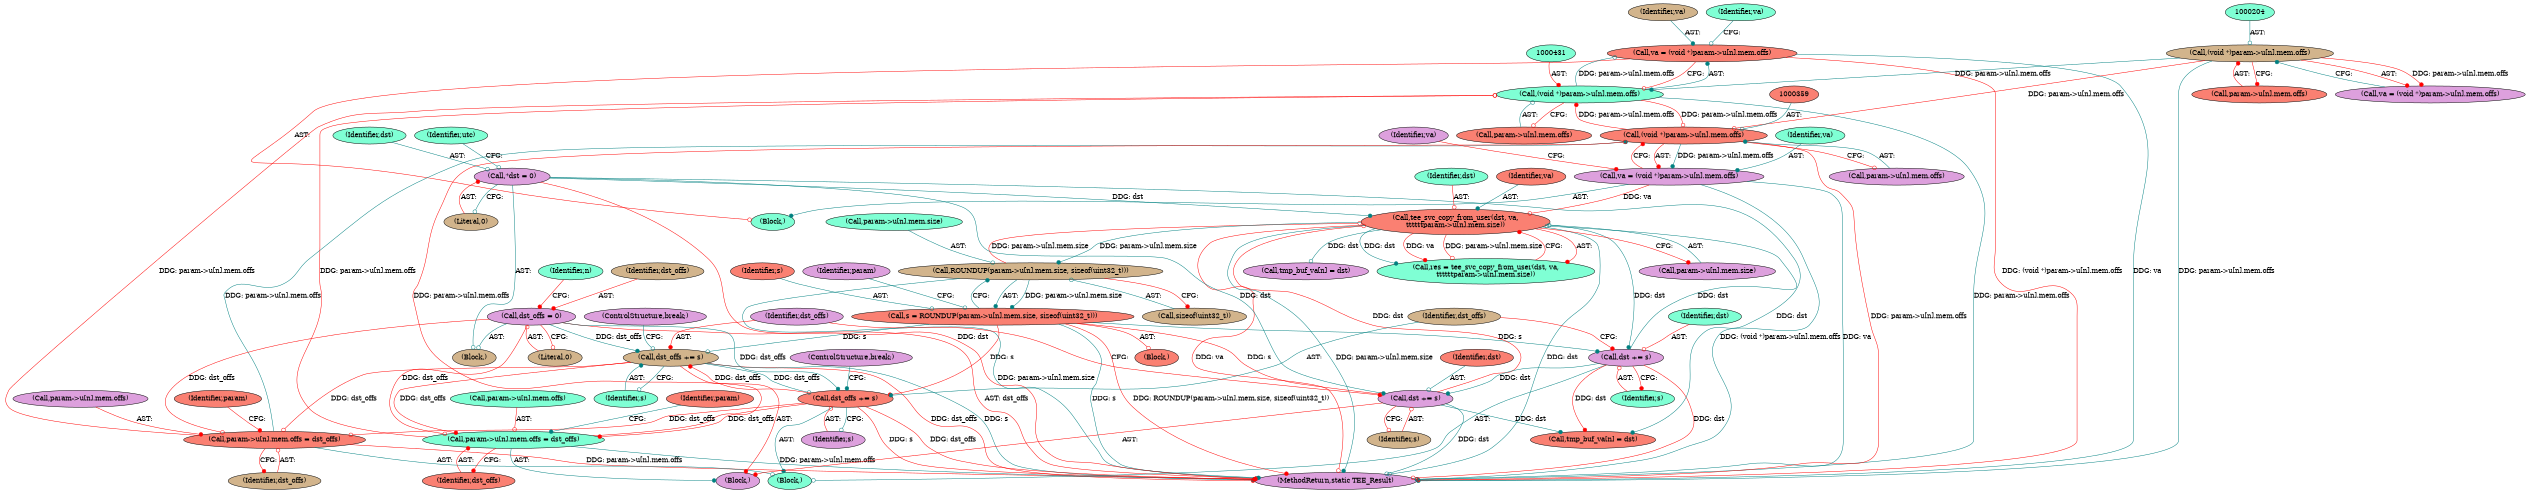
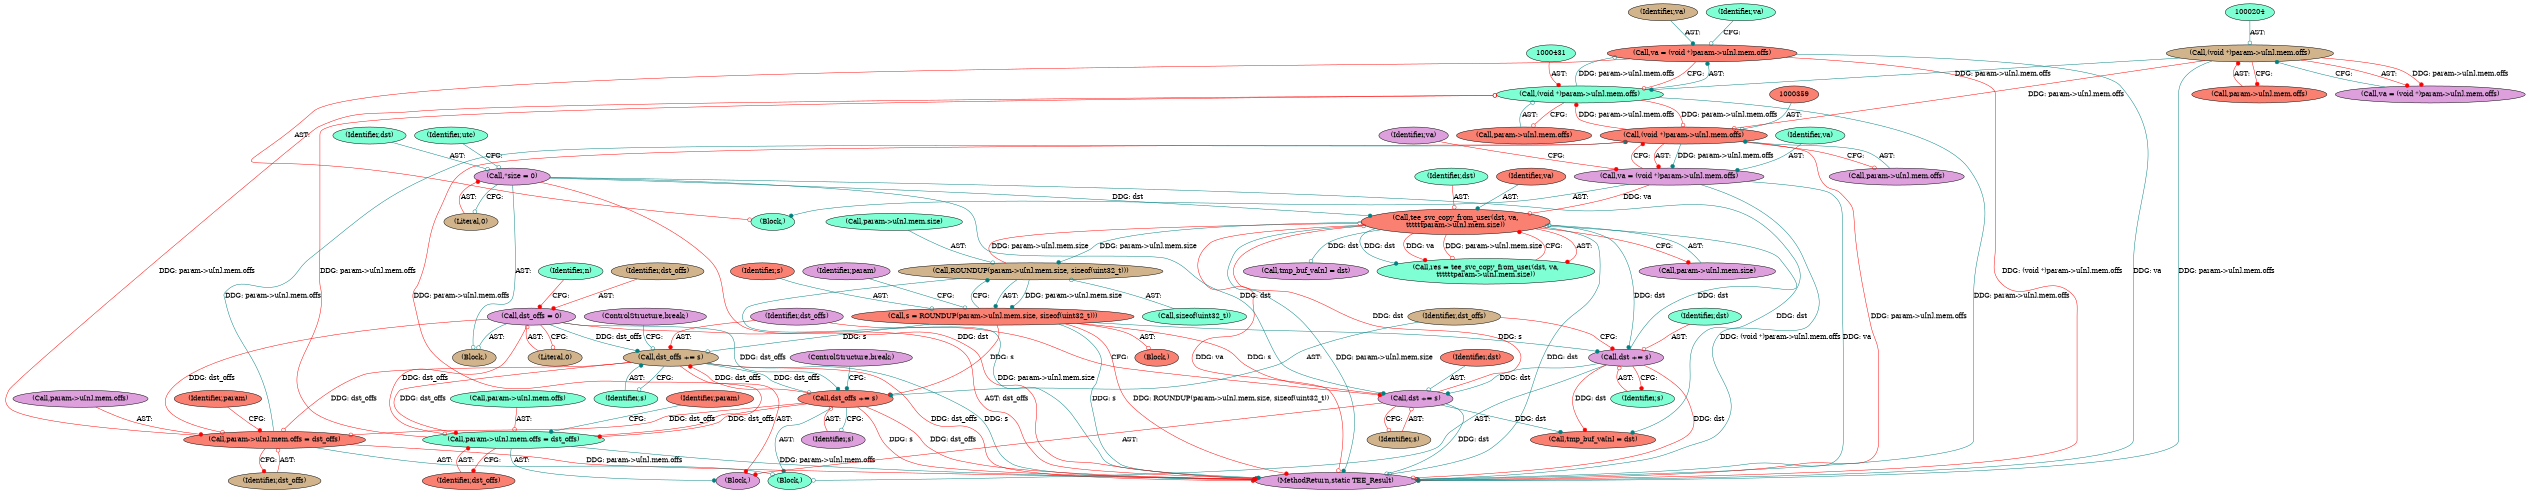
(512, 177) -> (512, 177)
(1148, 285) -> none
(1194, 317) -> (1194, 317)
